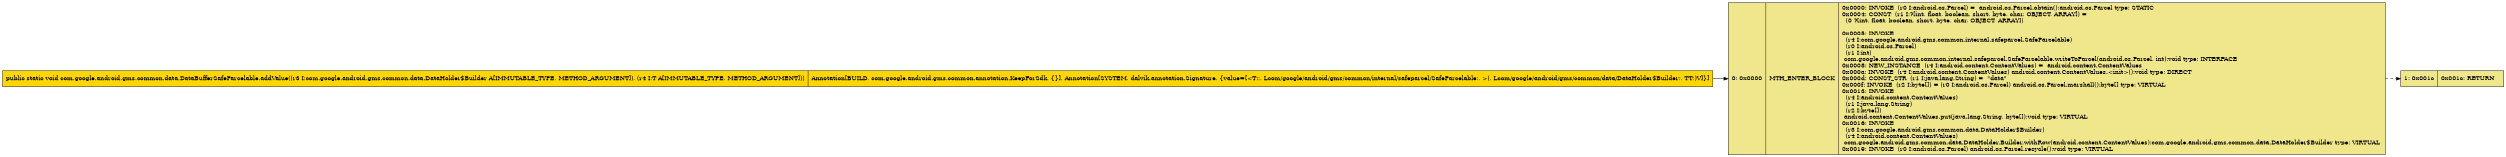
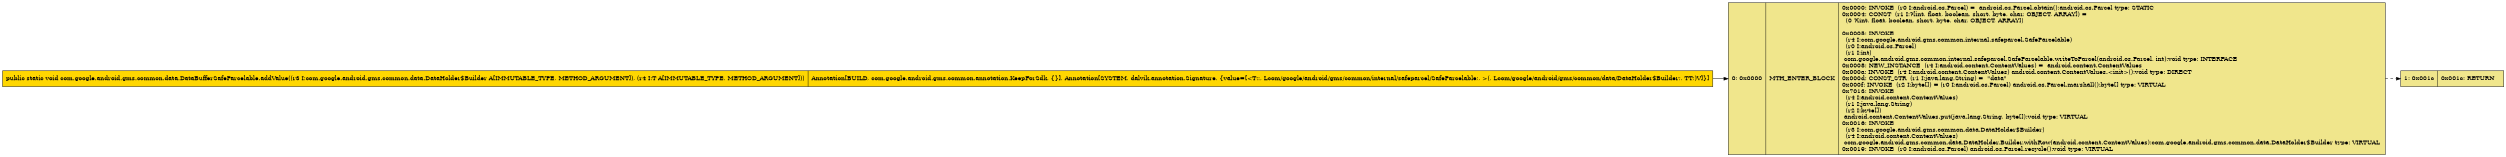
(1870, 91) -> (1870, 91)
